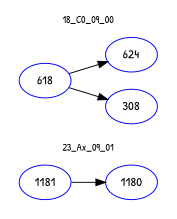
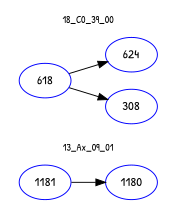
(88, 21) -> (88, 21)
(88, 148) -> (88, 148)
